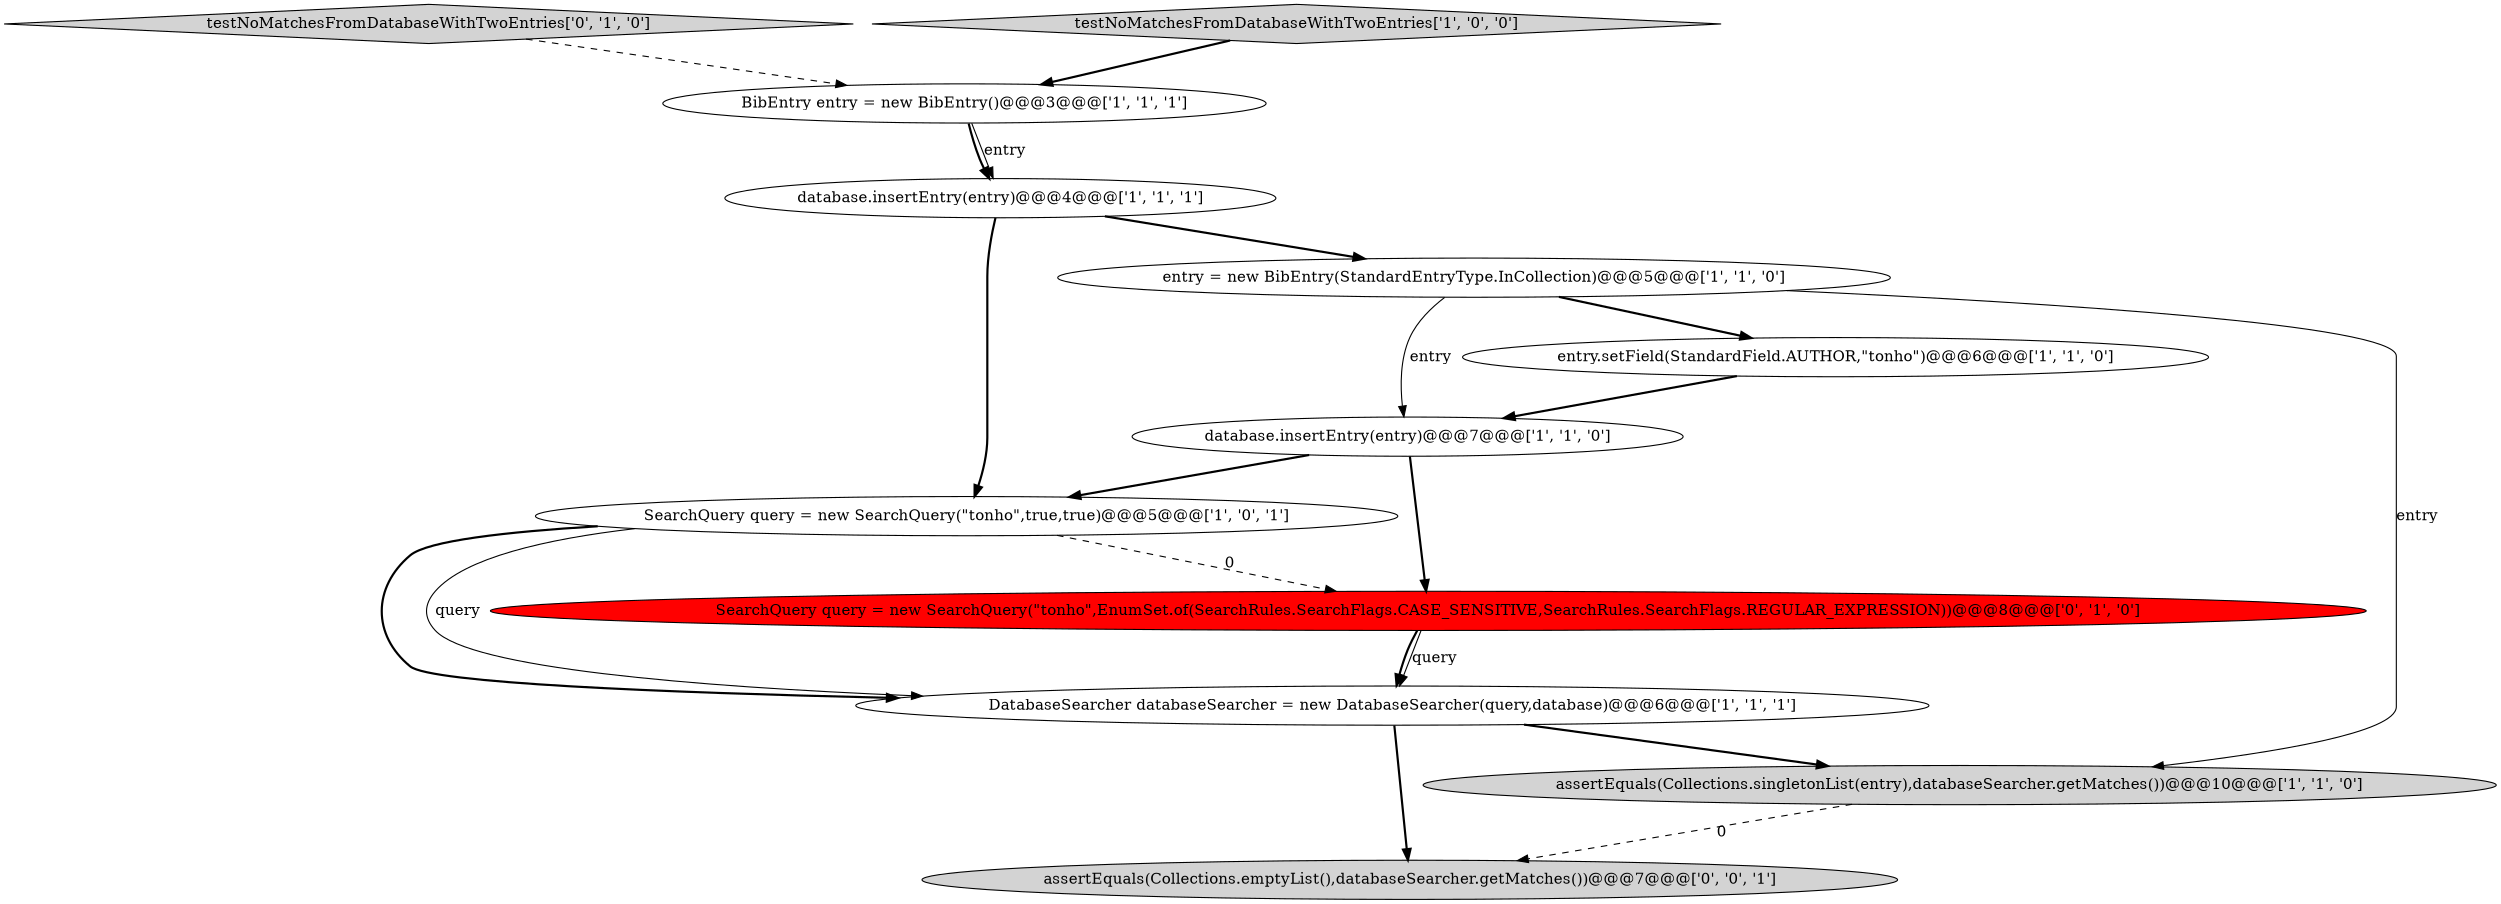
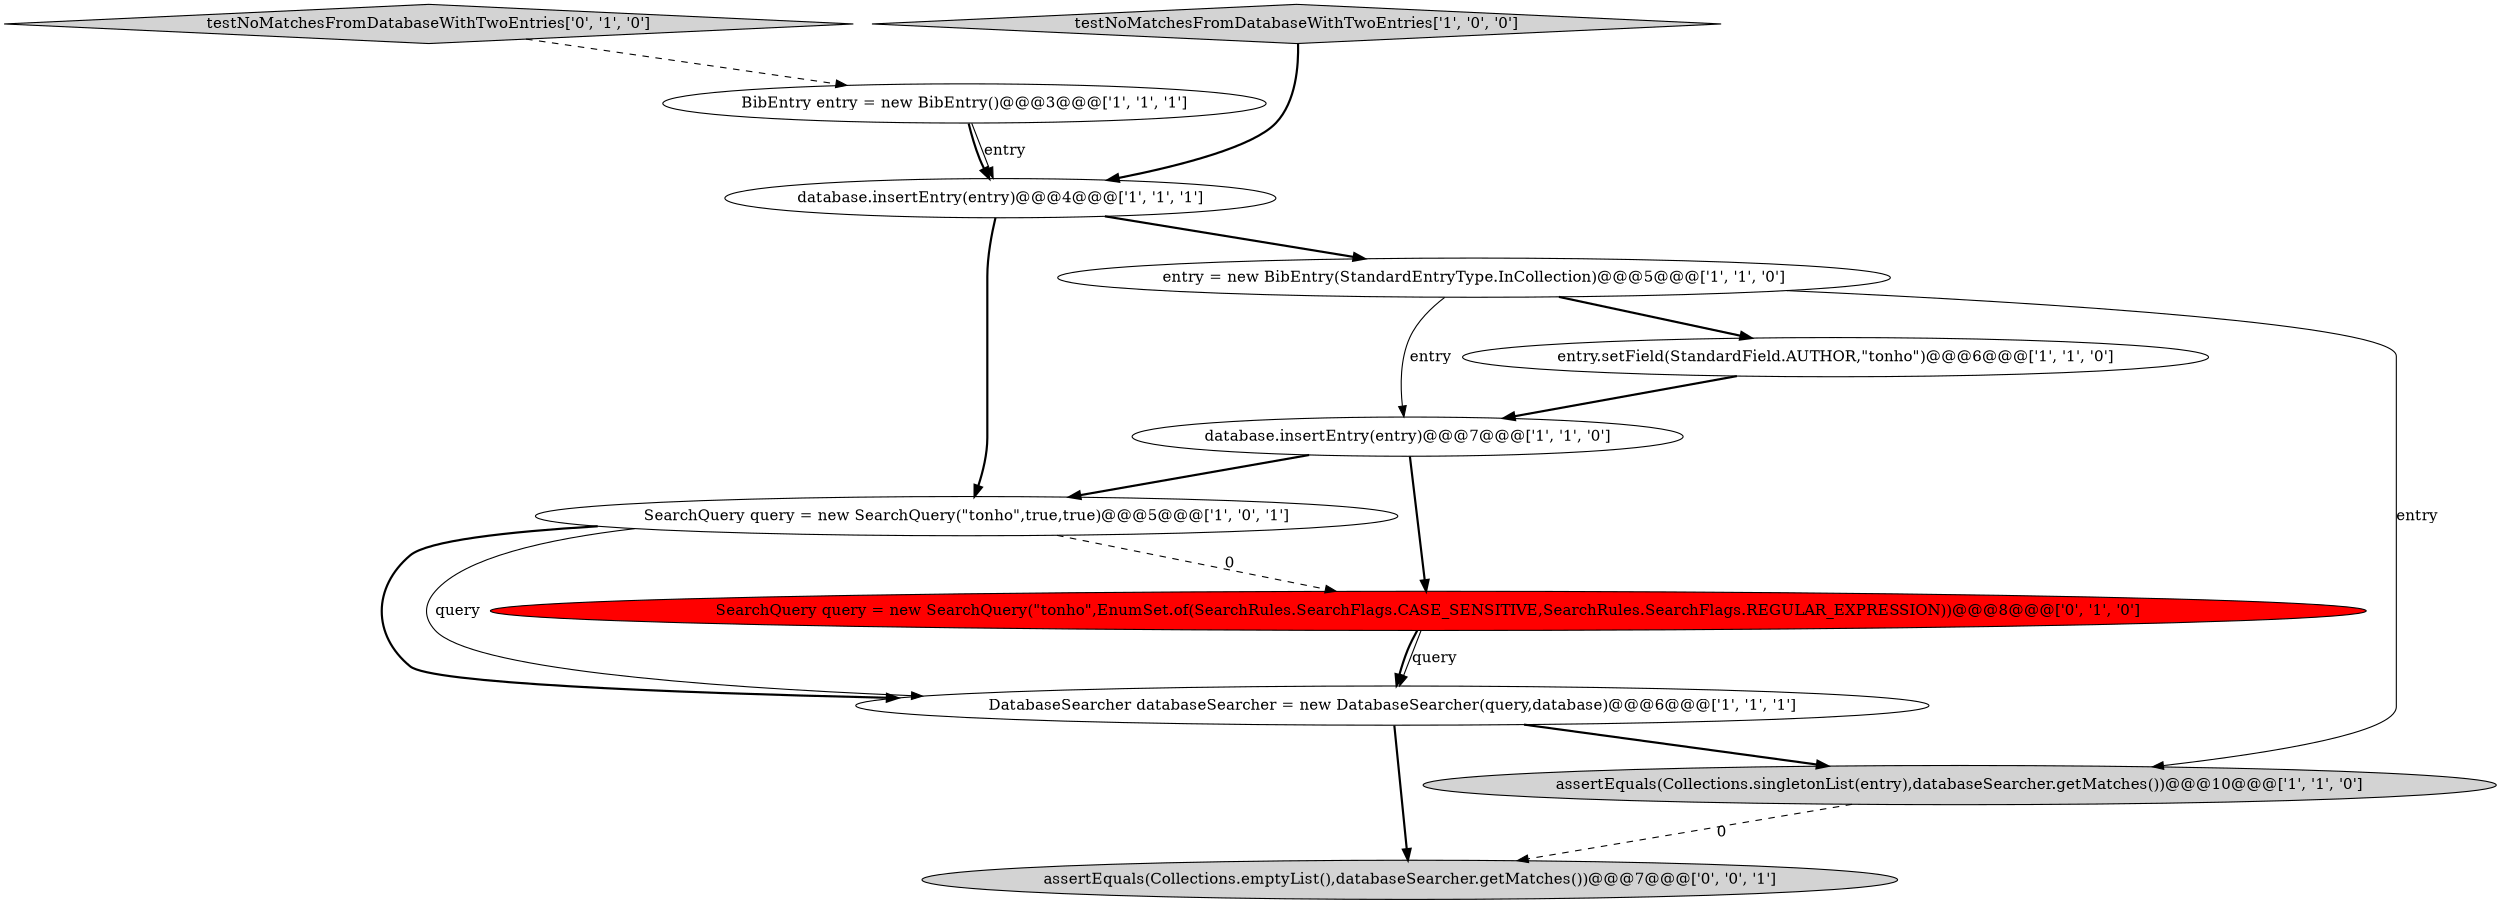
(1141, 61) -> (1240, 144)
